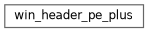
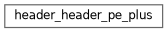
(74, 16) -> (84, 16)
